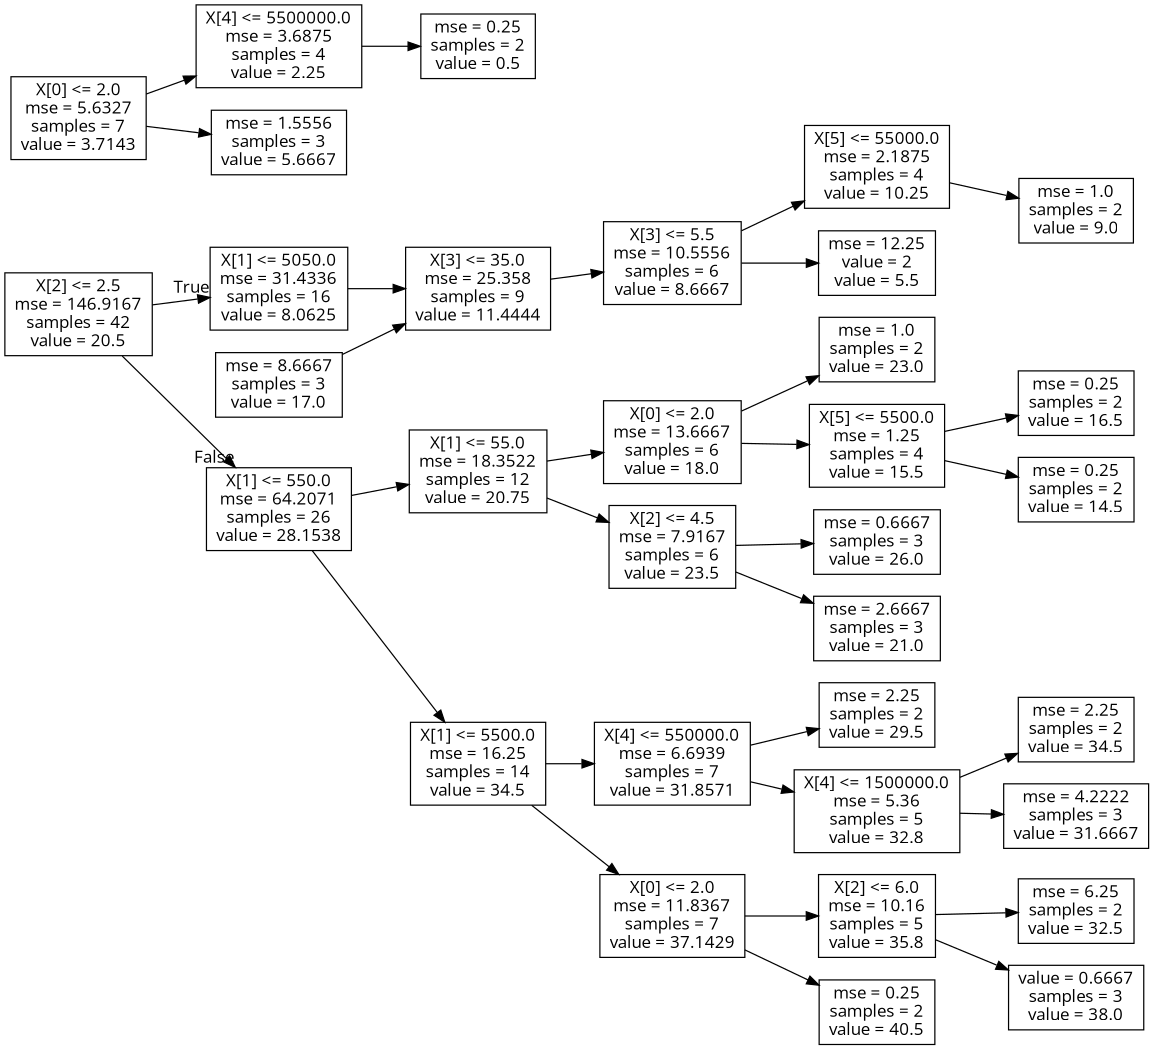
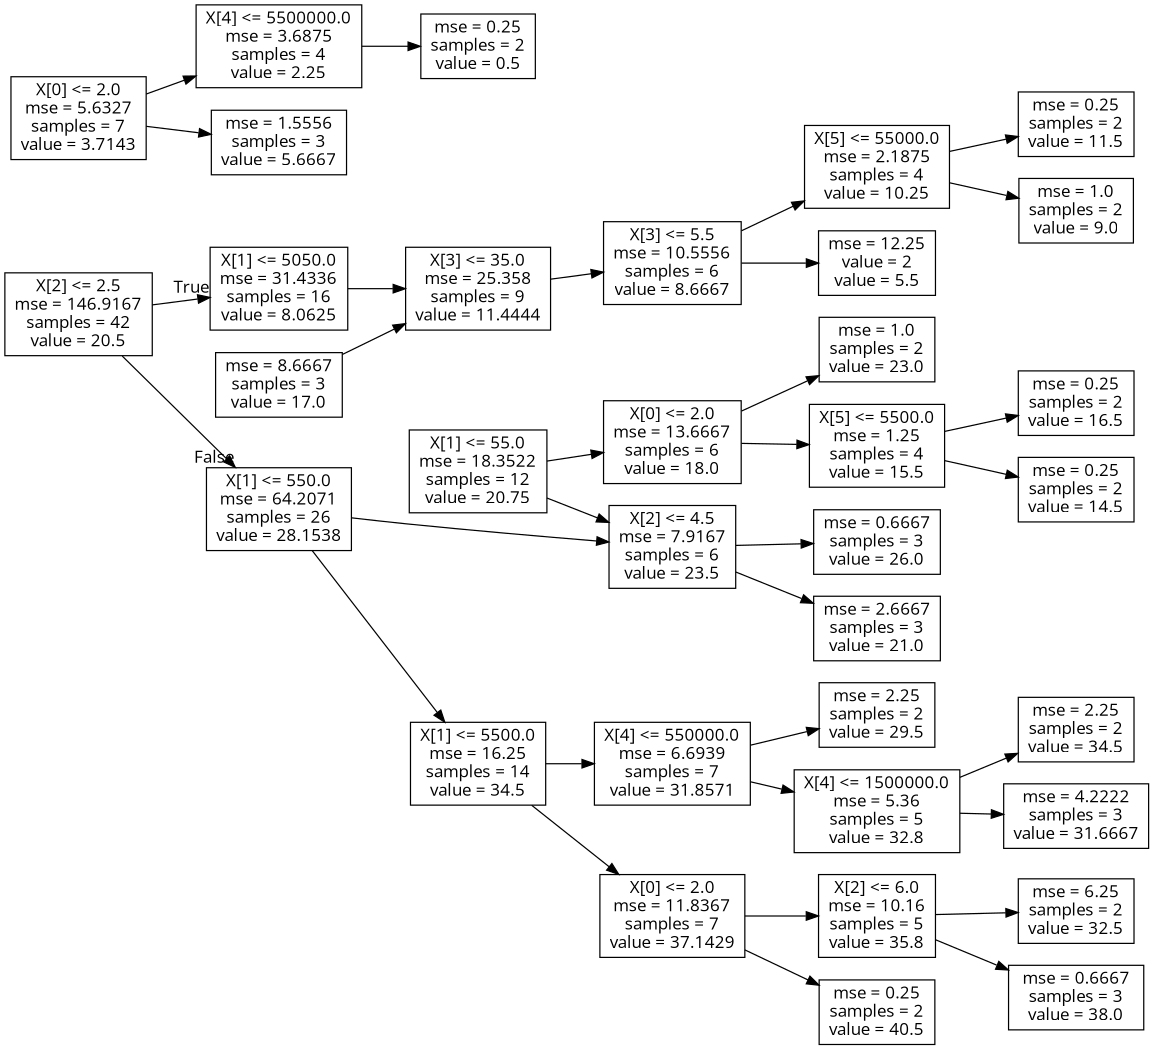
none -> (1076, 124)
(374, 491) -> (474, 530)
(1076, 998) -> (1076, 998)
